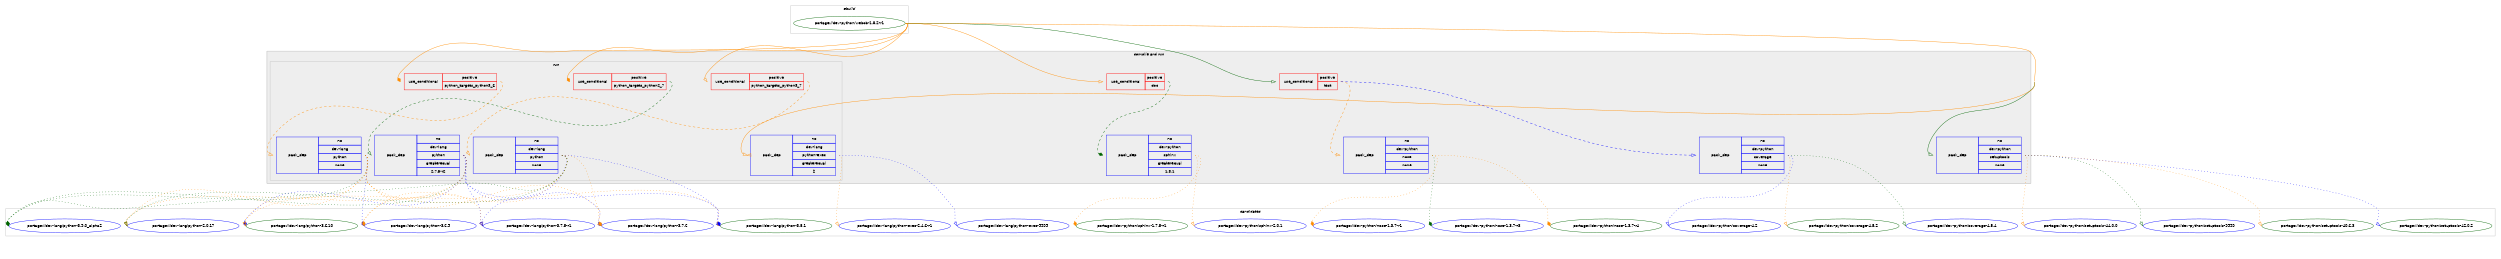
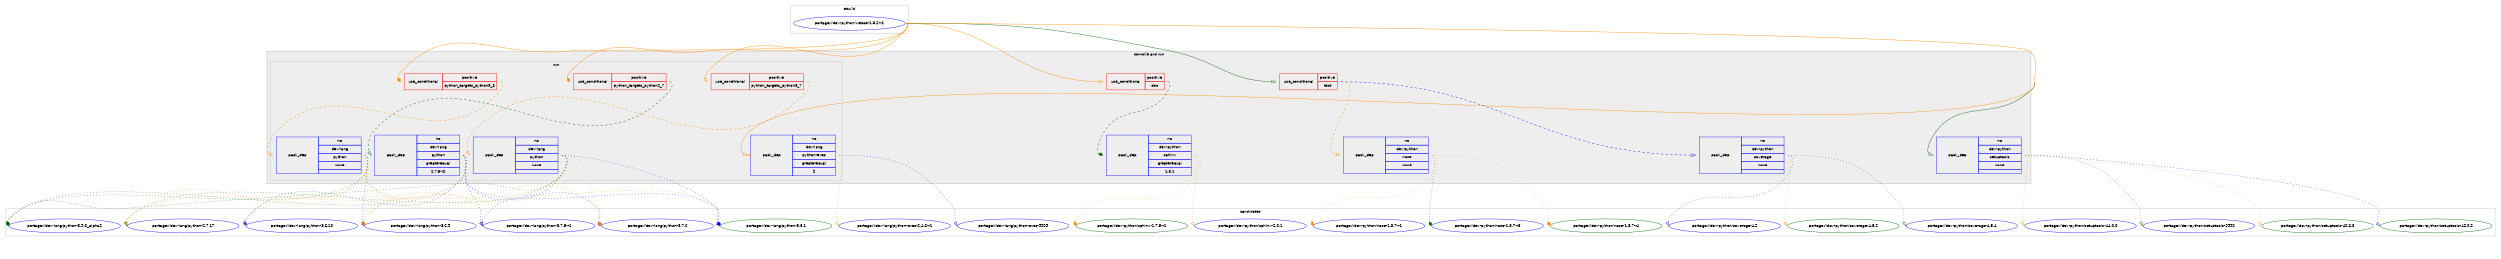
(849, 23) -> (849, 23)
(183, 226) -> (183, 226)
(302, 226) -> (302, 226)
